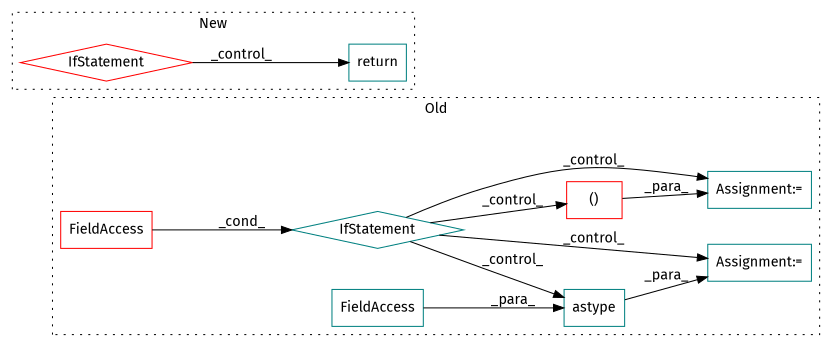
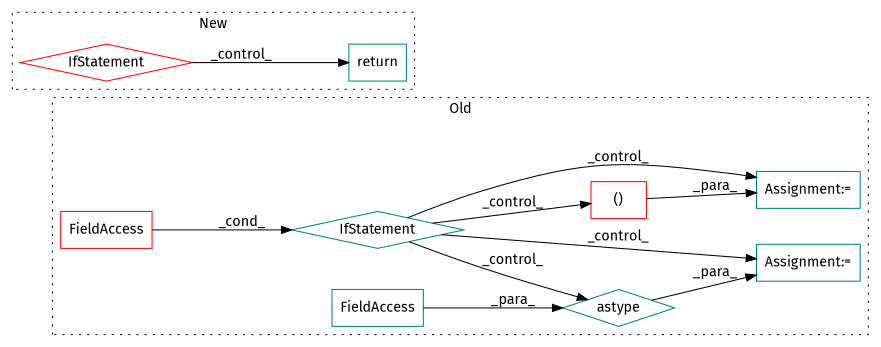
(594, 308) -> (619, 308)
